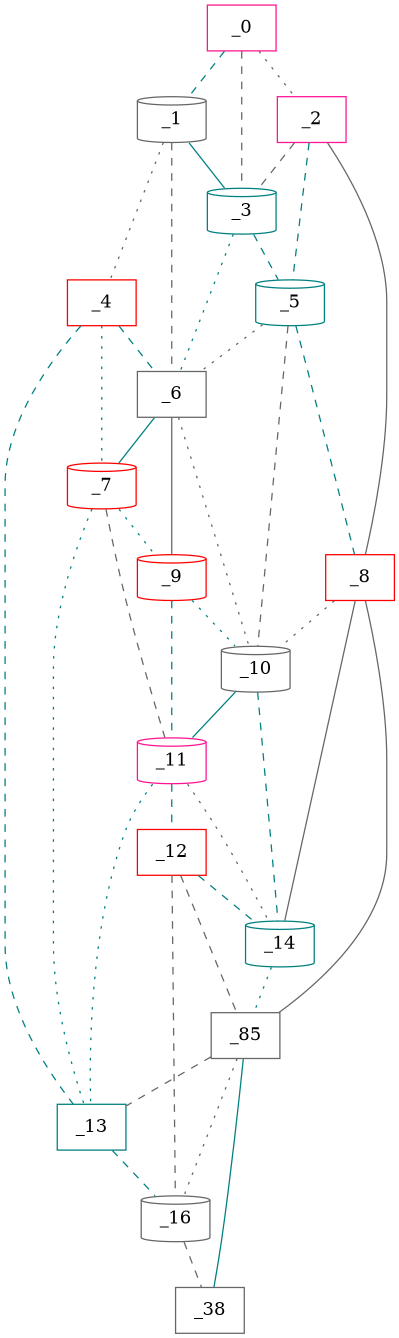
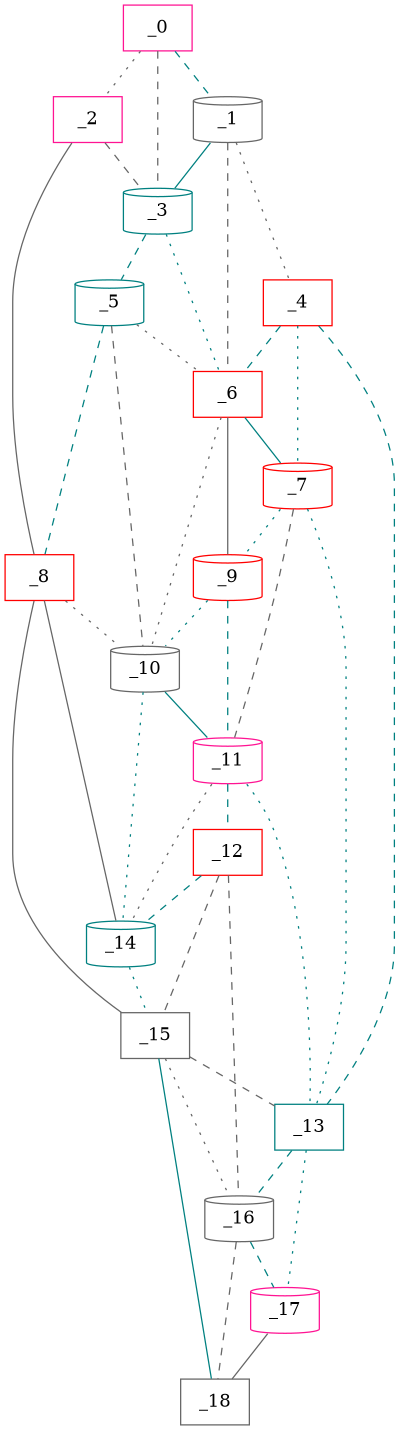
(301, 211) -> none
(172, 394) -> (228, 394)
(268, 807) -> (133, 807)
(246, 1036) -> (155, 1036)
(210, 1310) -> (215, 1402)
none -> (285, 1310)
